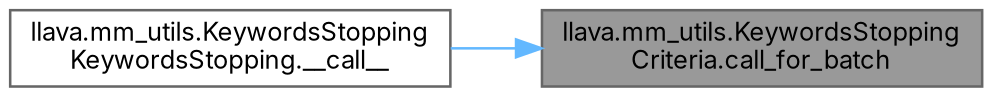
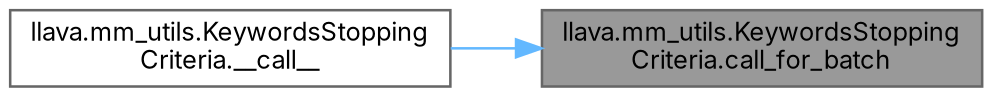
(230, 48) -> (230, 48)
